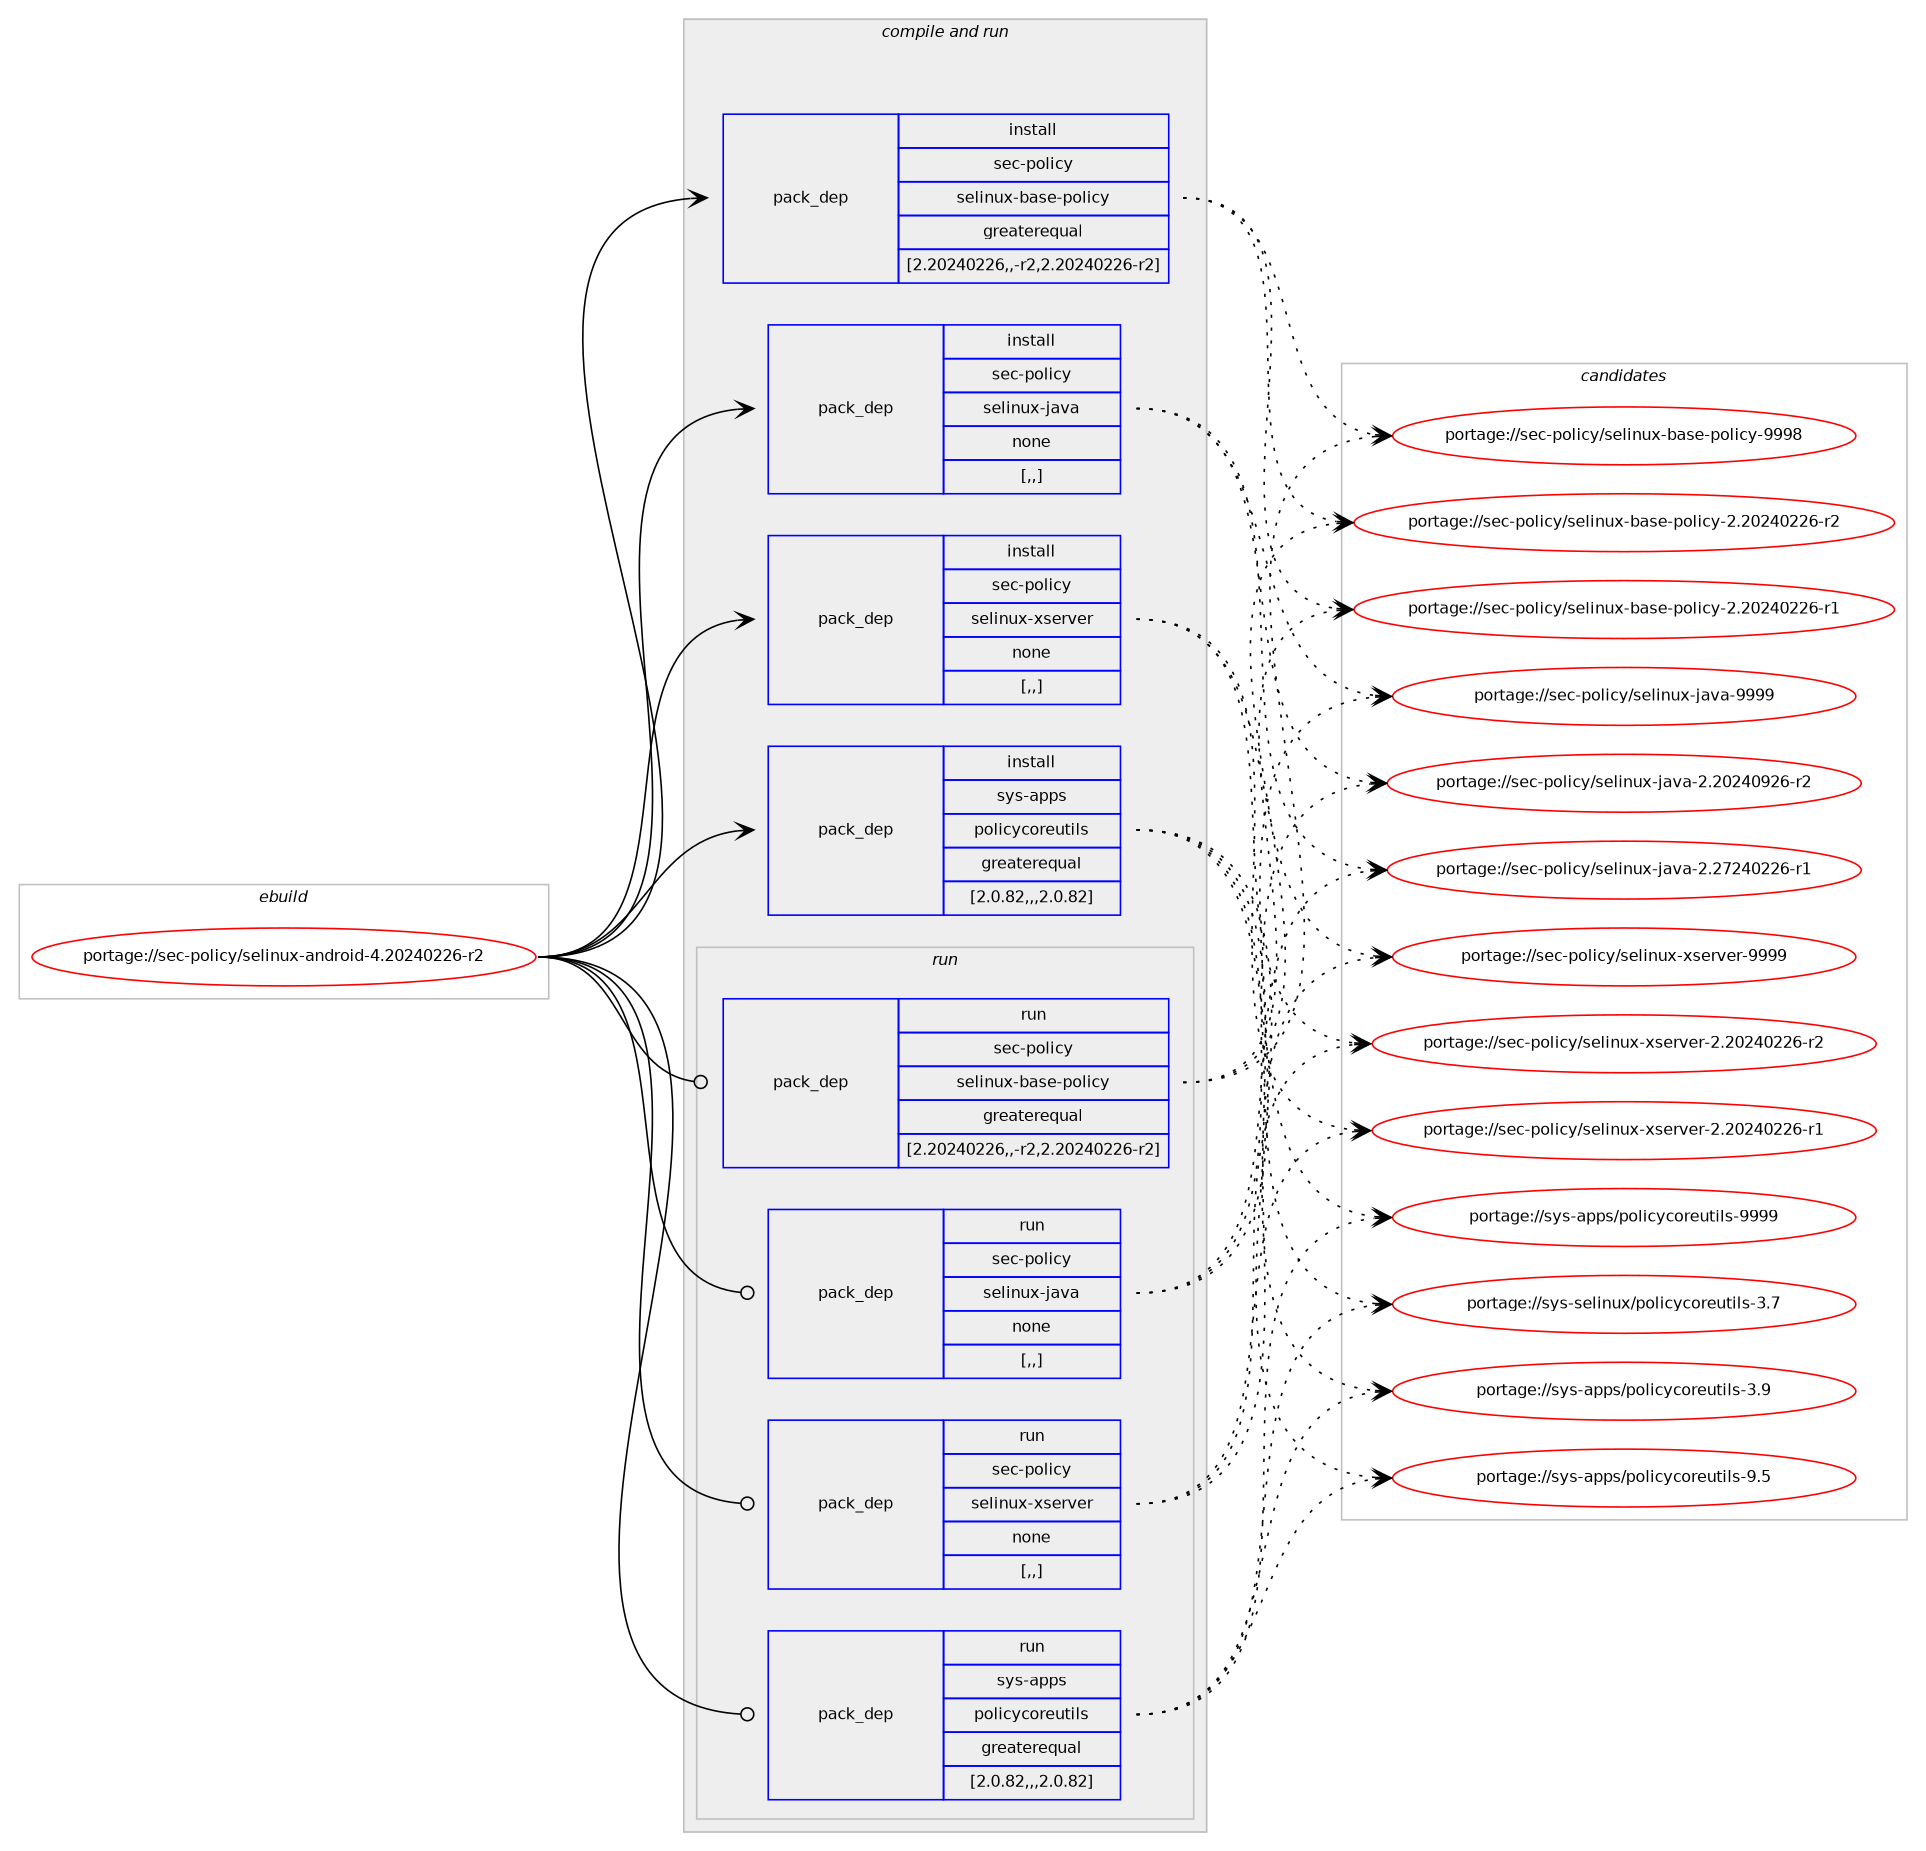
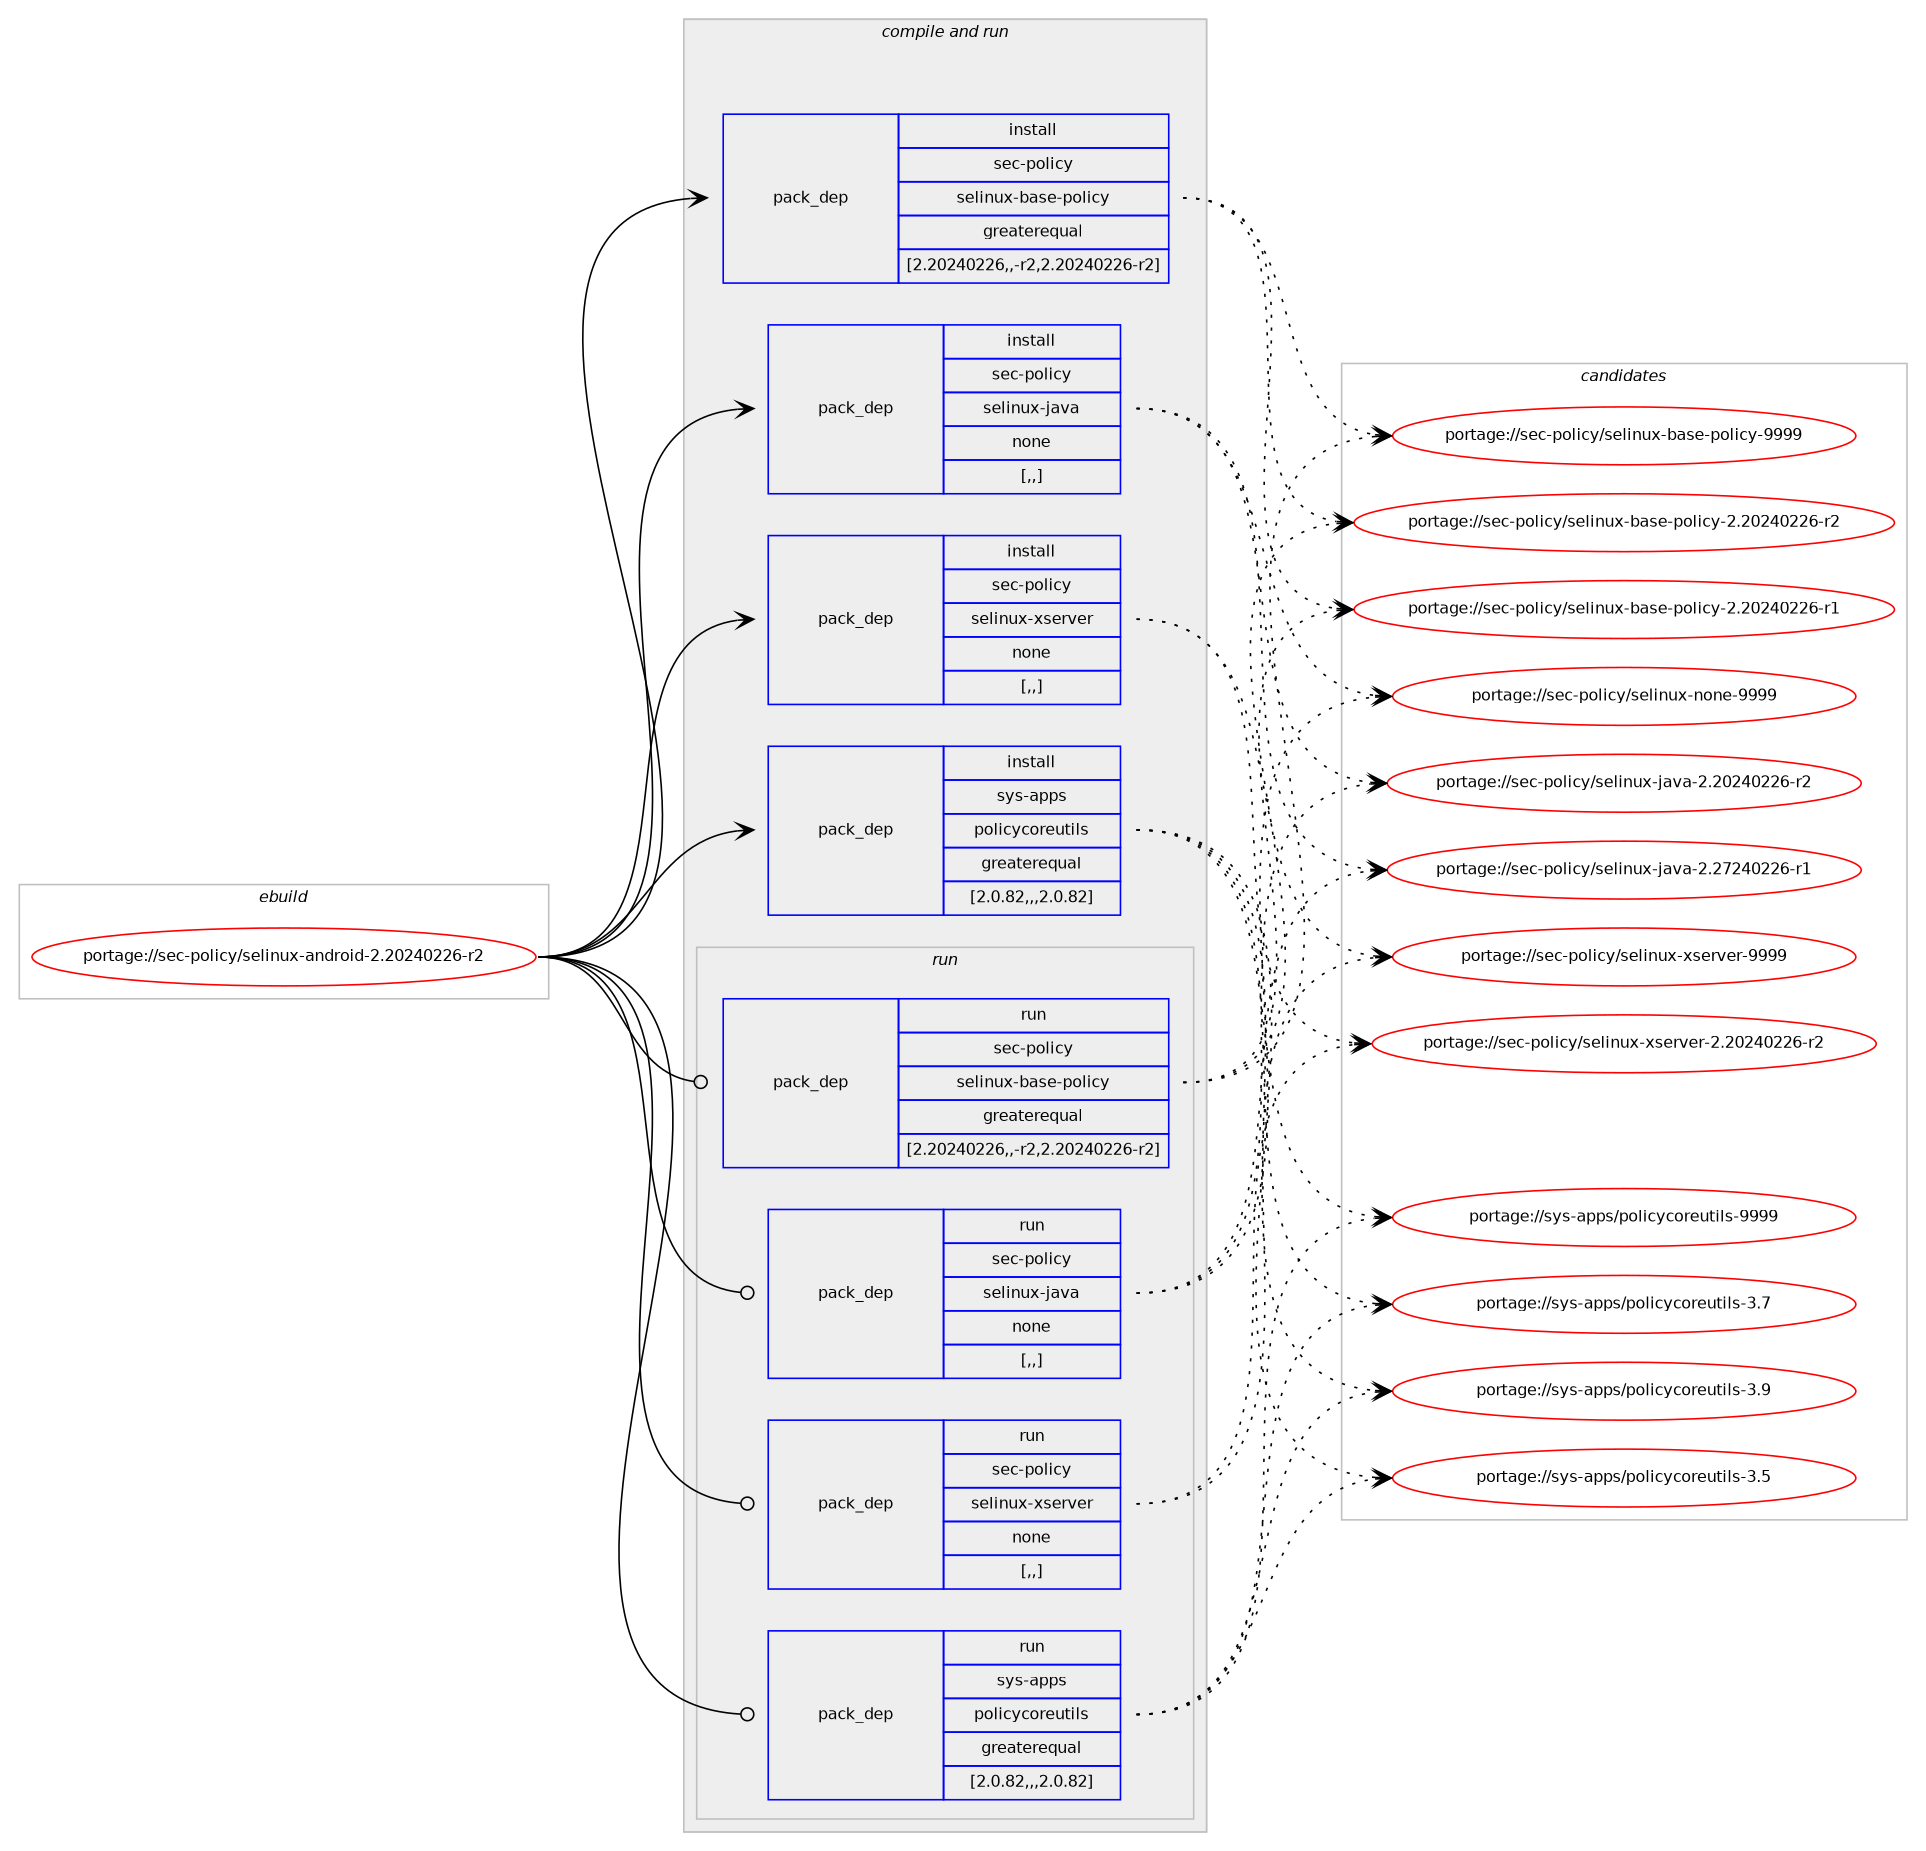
(1624, 436) -> (1624, 436)
(1624, 696) -> (1624, 696)
(1624, 783) -> (1624, 783)
(284, 957) -> (284, 957)
(1624, 1131) -> none
(1624, 1304) -> (1624, 1304)
(1624, 1478) -> (1624, 1478)
